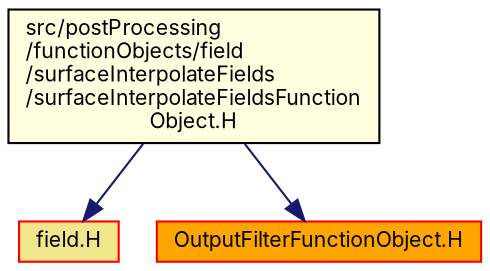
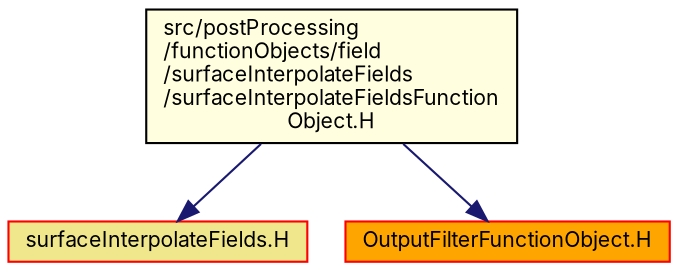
(69, 242) -> (158, 242)
